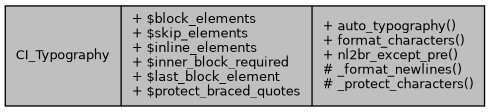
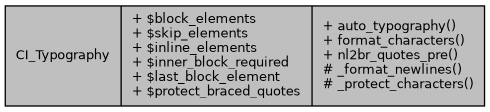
(390, 55) -> (390, 55)
